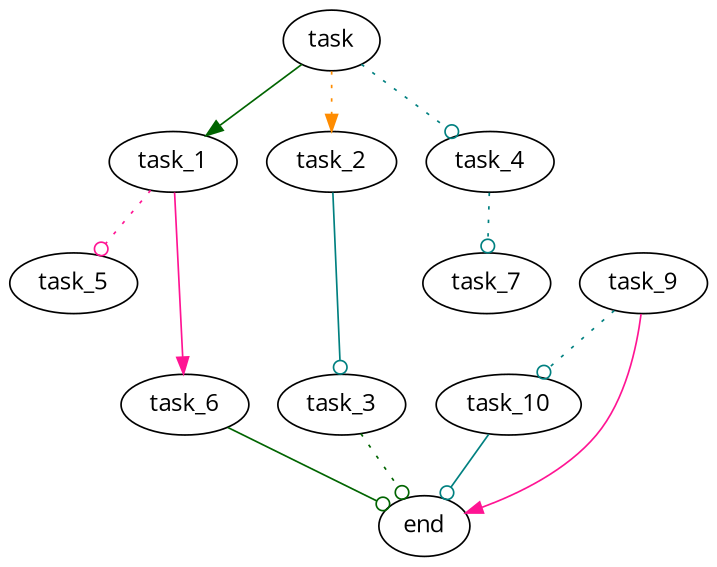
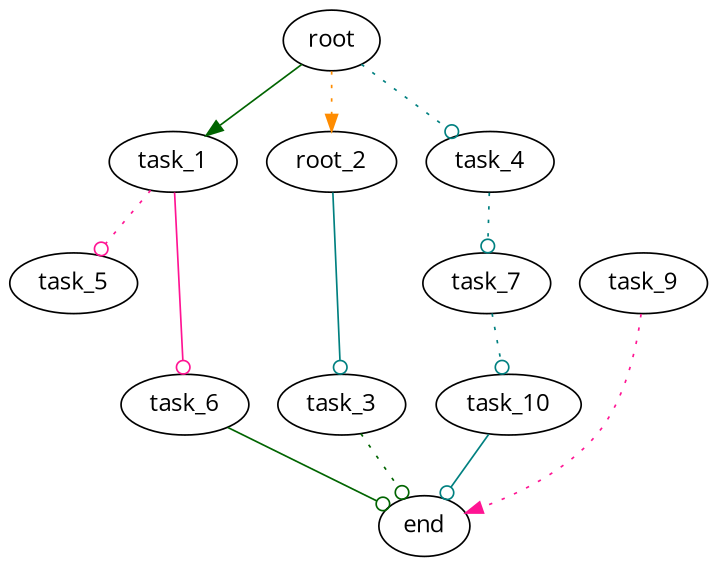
(332, 40) -> (332, 40)
(332, 162) -> (332, 162)
(179, 276) -> (179, 276)
(582, 339) -> (496, 337)
(594, 437) -> (594, 437)
